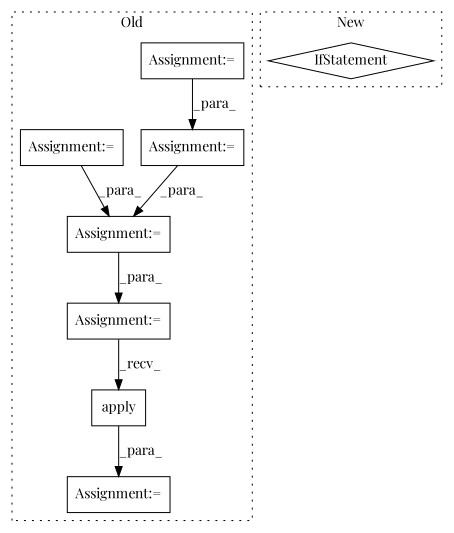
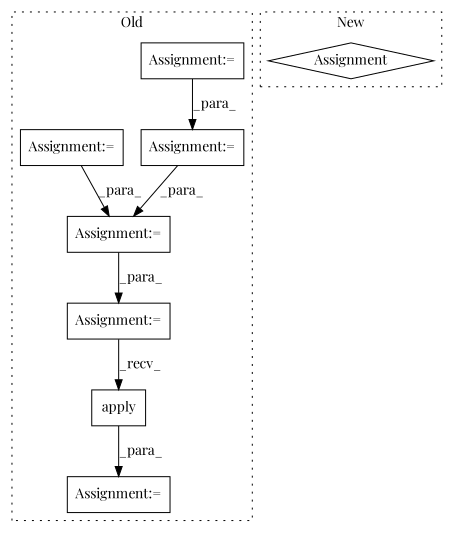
(351, 61) -> (351, 61)
